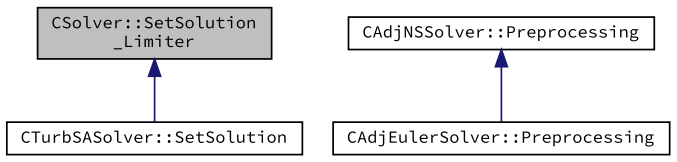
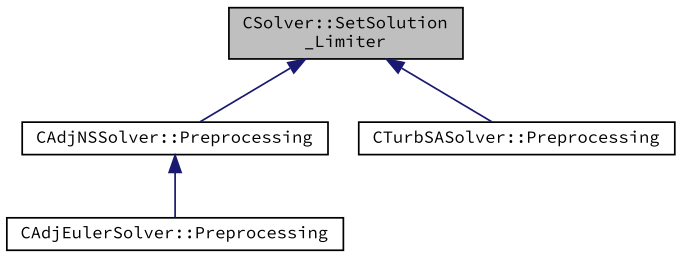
none -> (245, 95)
(155, 138) -> (517, 138)
